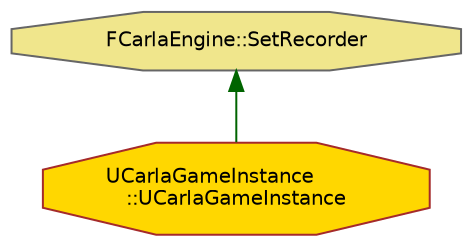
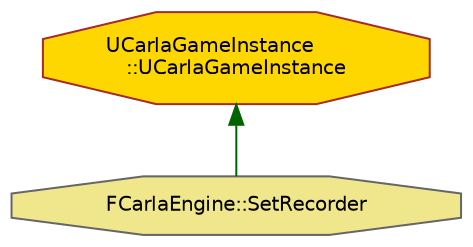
(236, 117) -> (236, 151)
